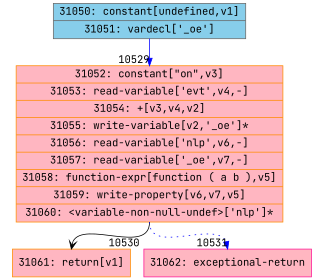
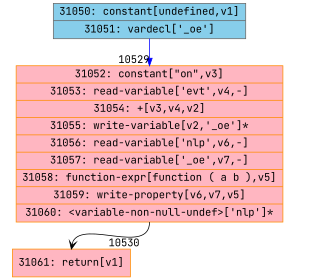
(228, 263) -> none
